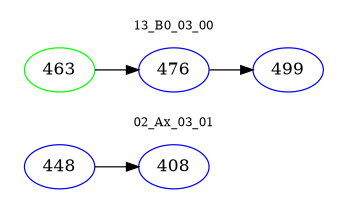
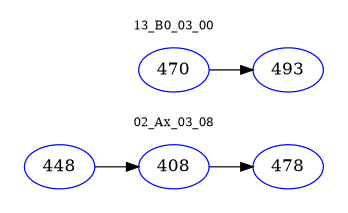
(60, 70) -> none
(174, 70) -> (174, 70)
(288, 70) -> (288, 70)
(174, 123) -> (174, 123)
none -> (288, 167)
